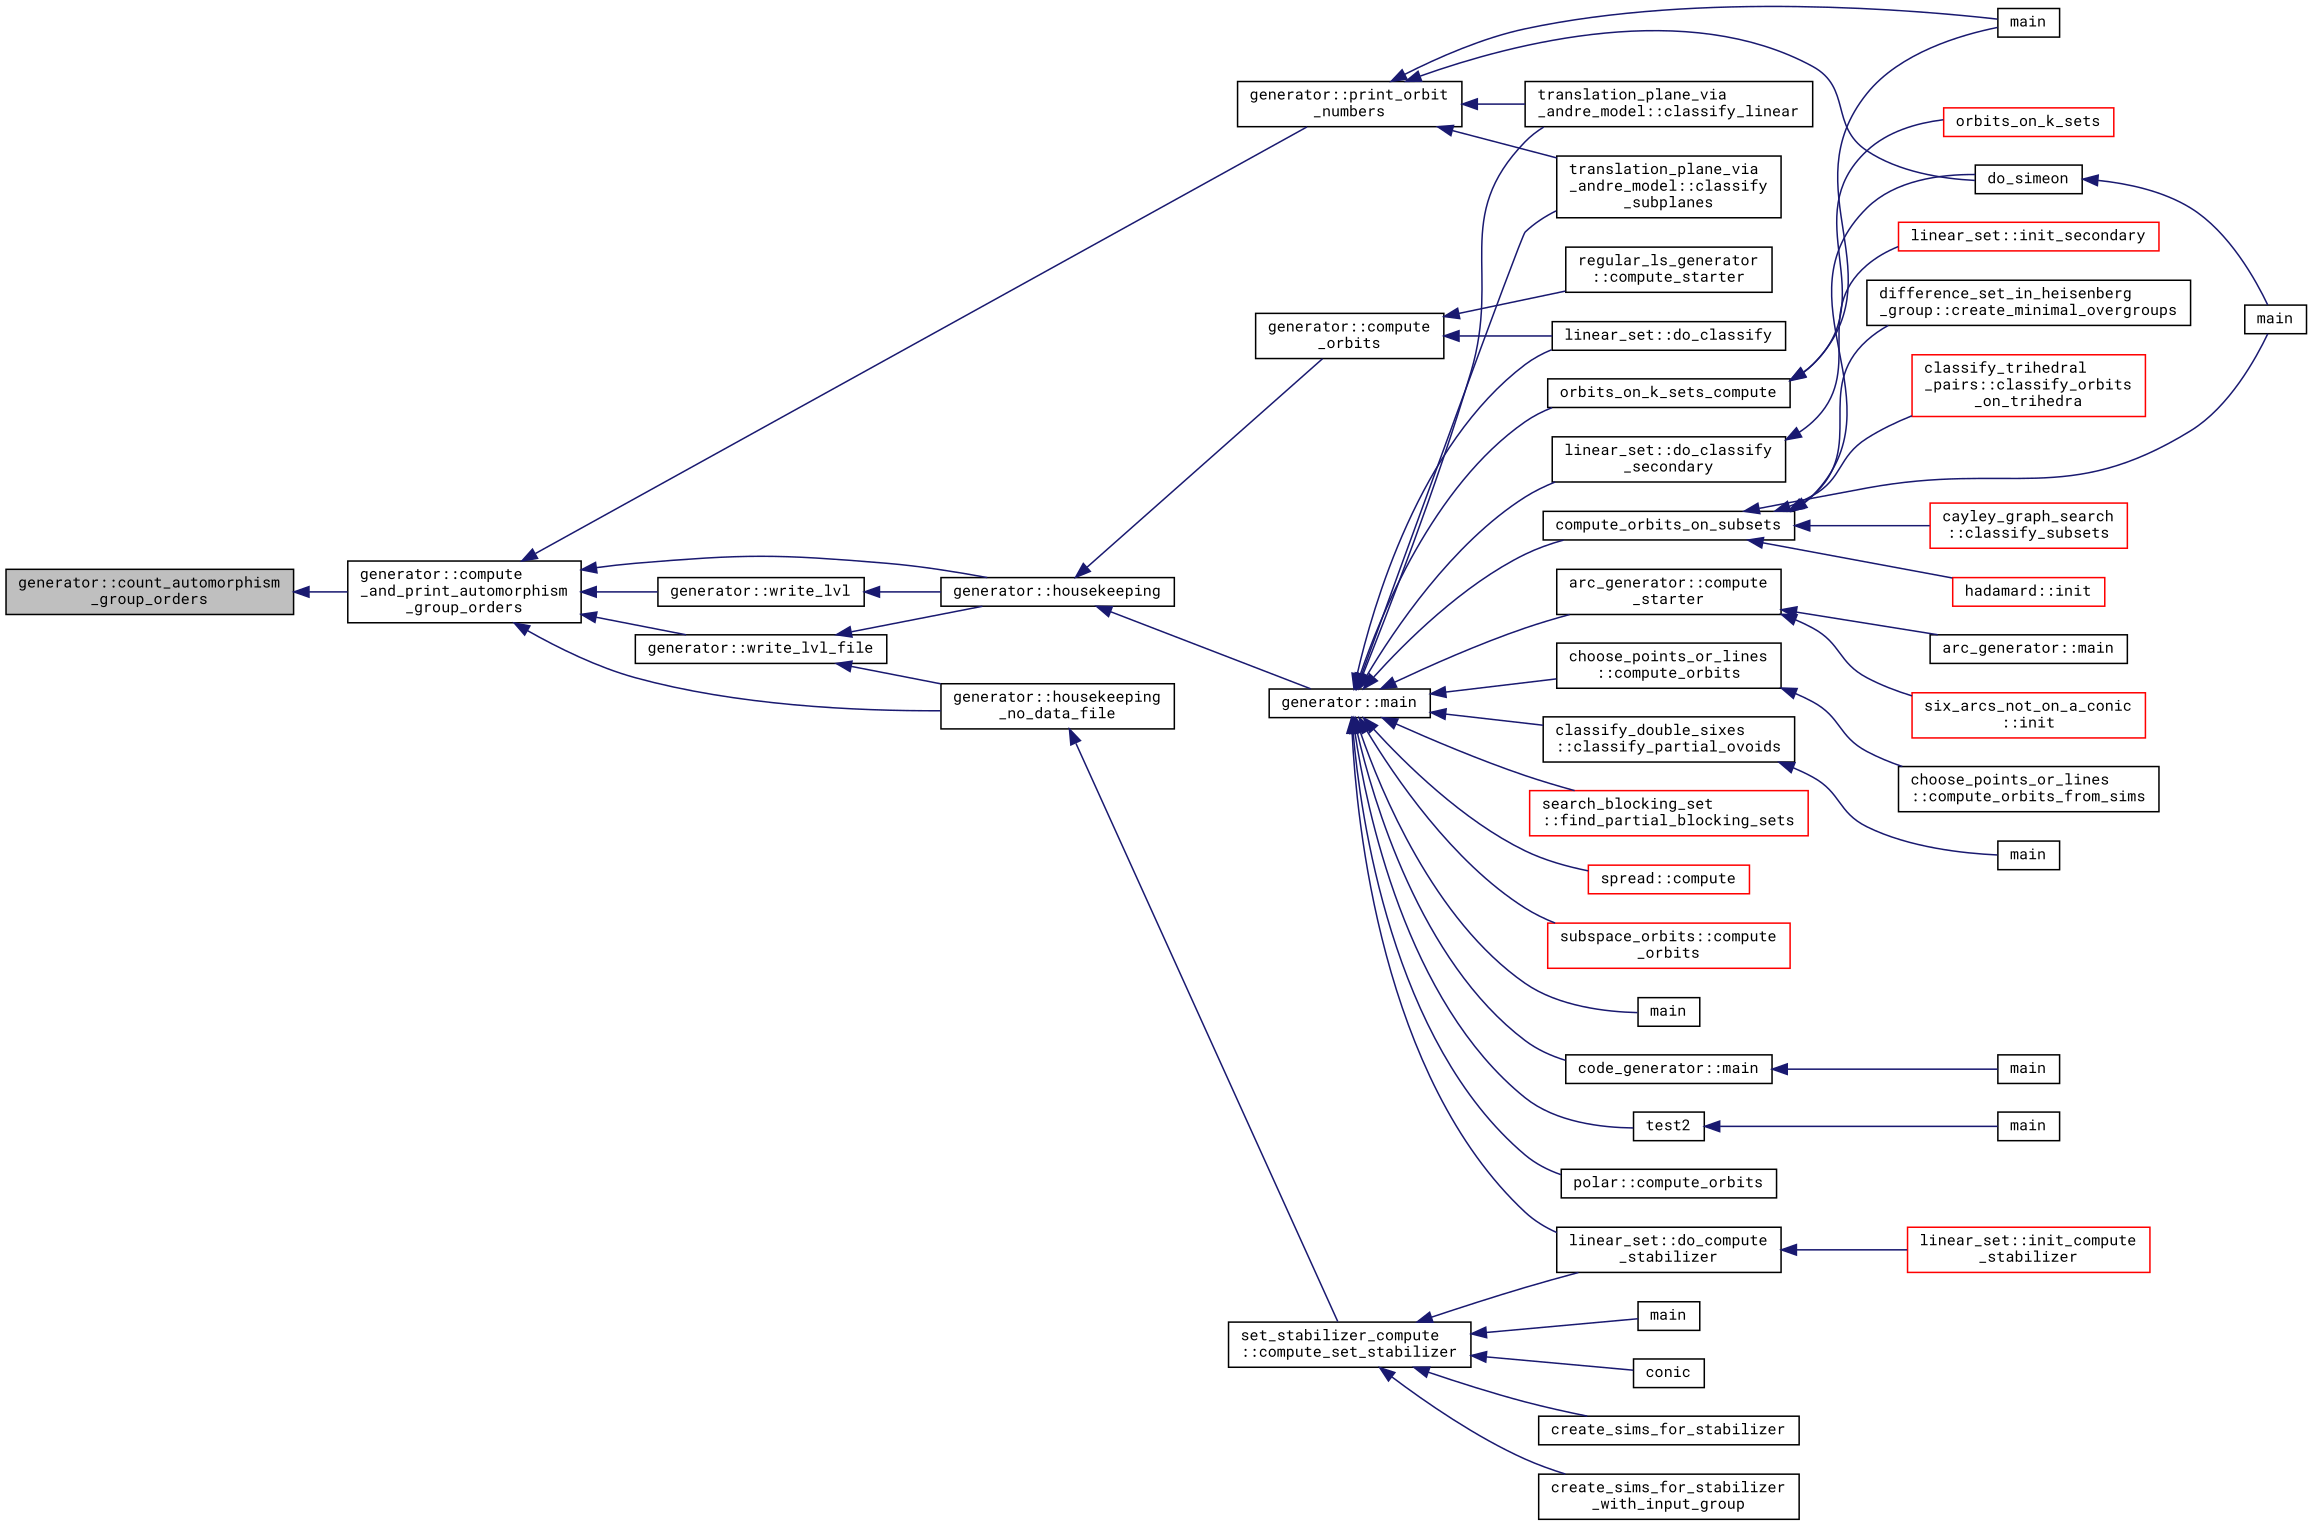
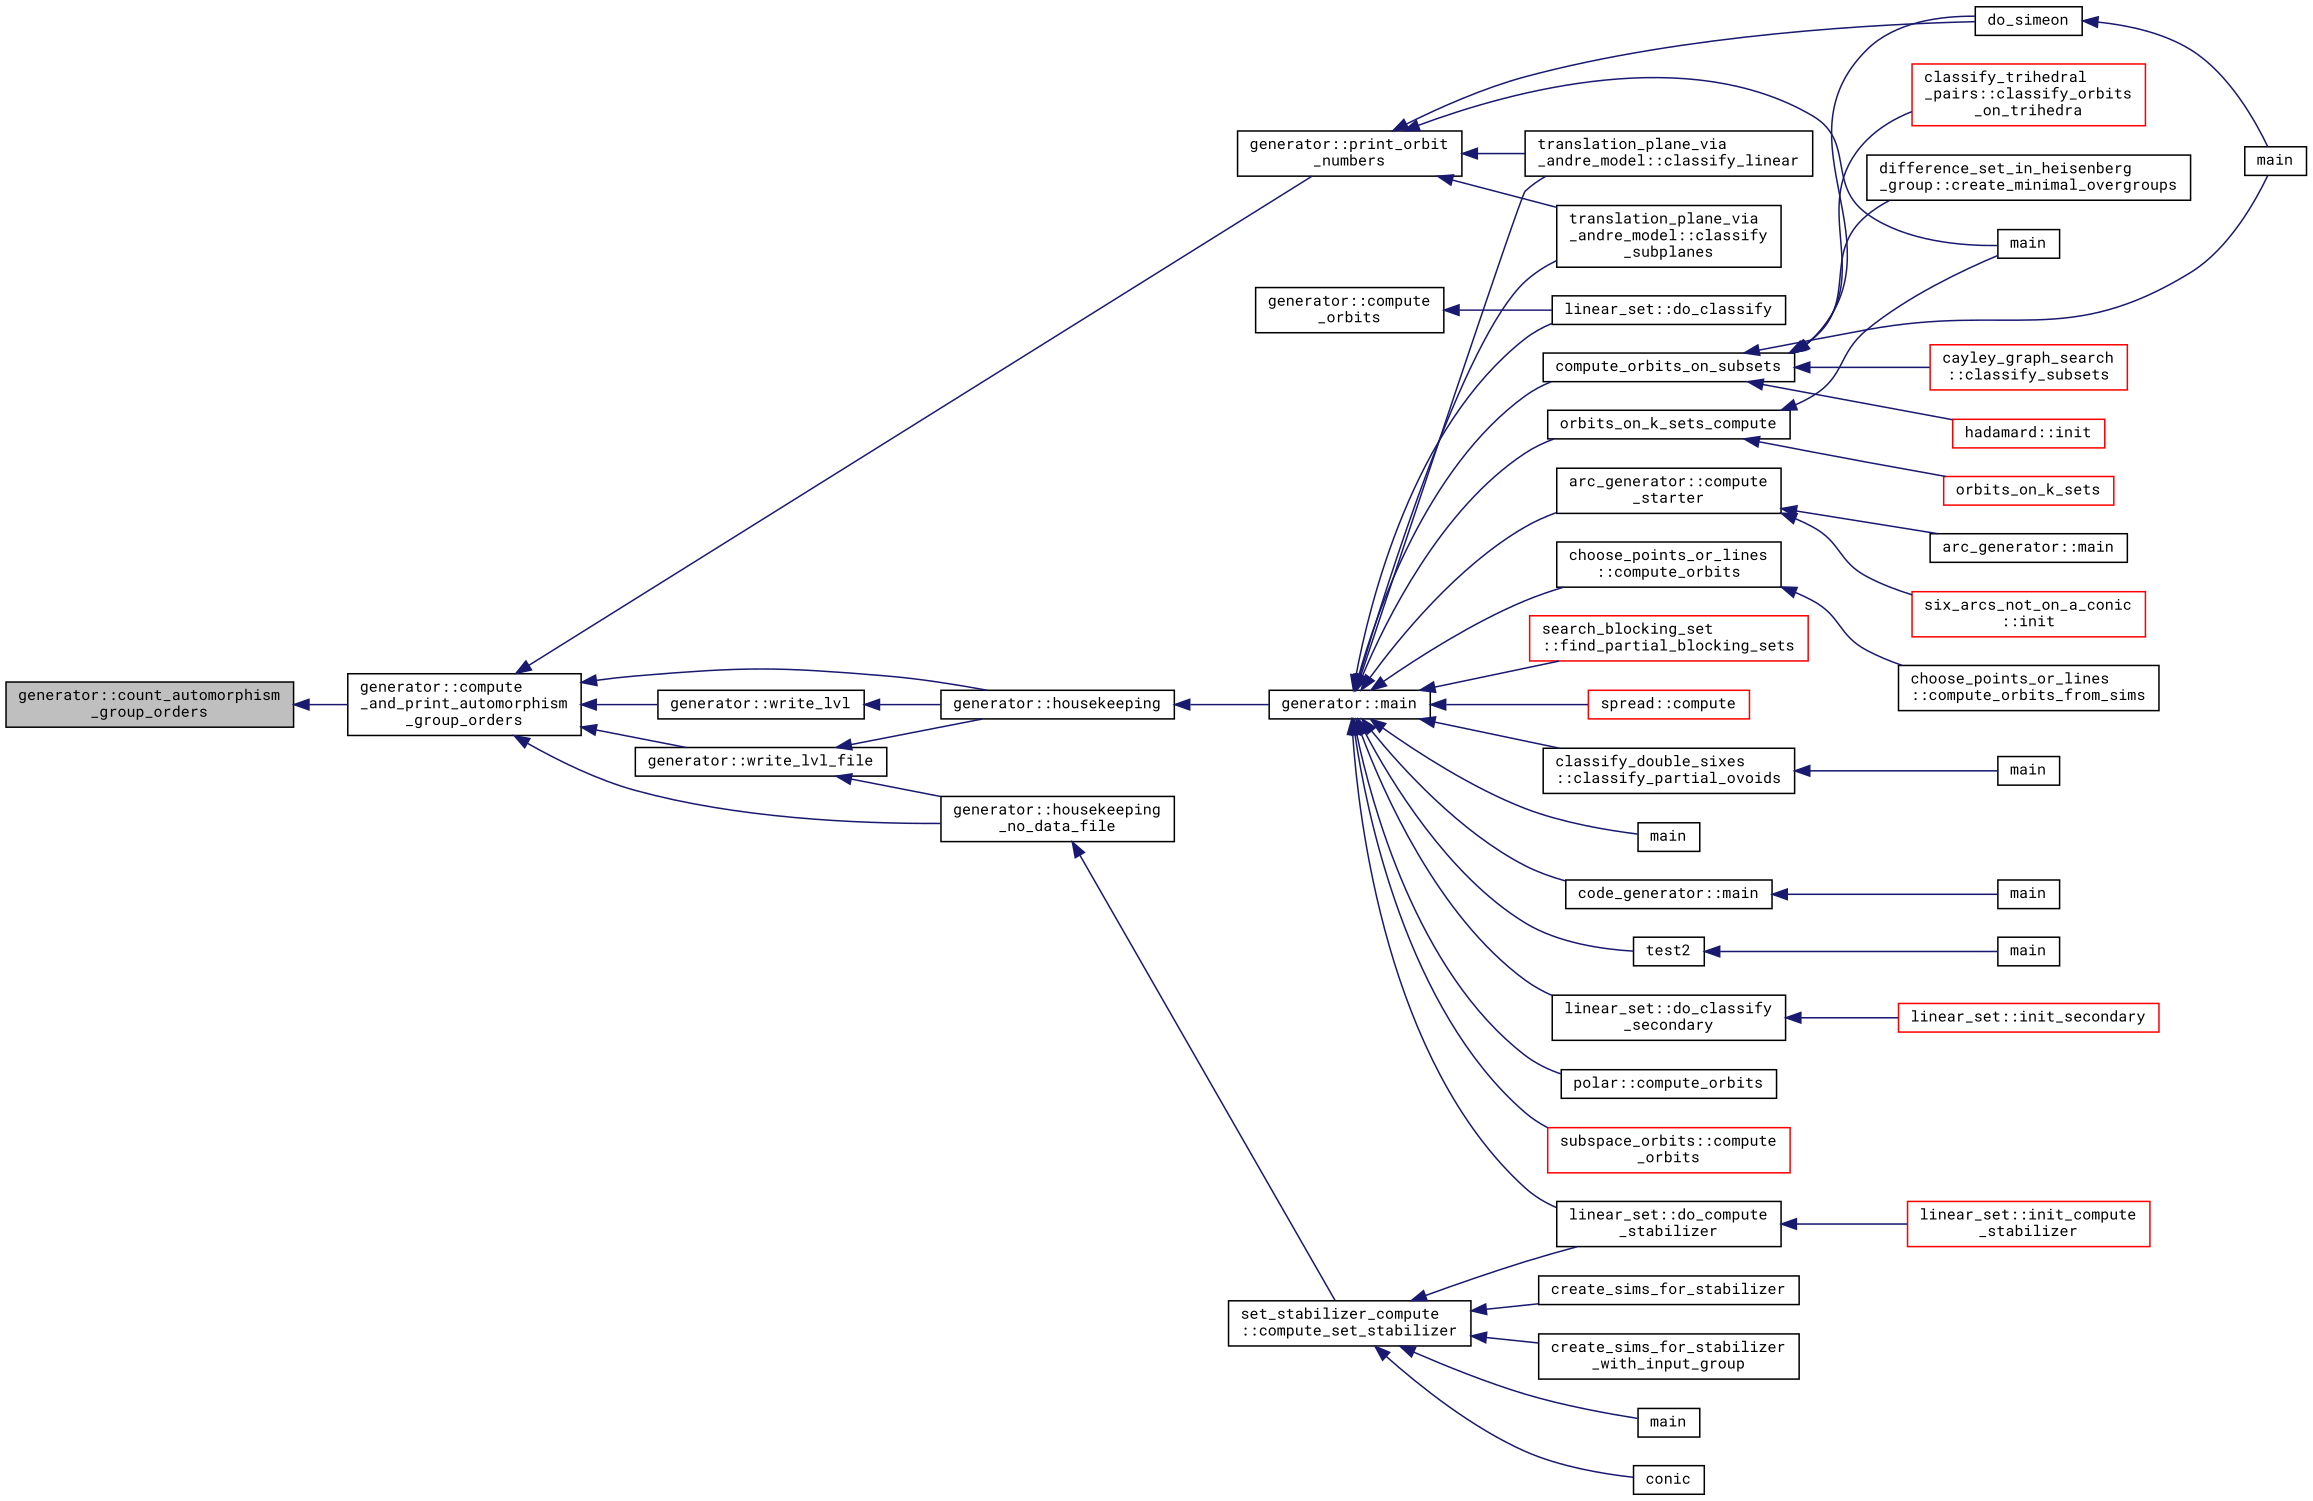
(1669, 270) -> none
(1205, 463) -> none
